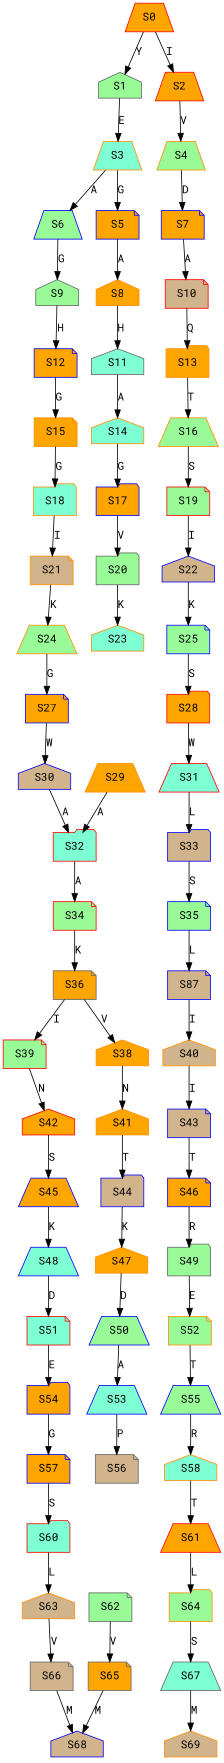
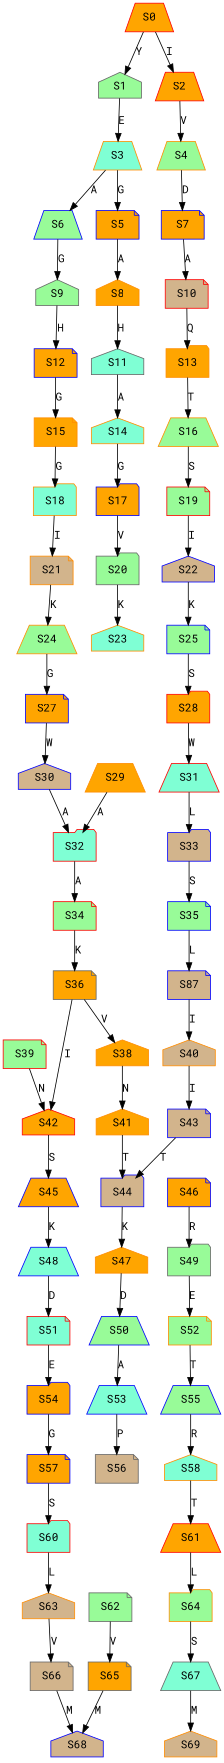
(52, 1016) -> (62, 1051)
(189, 1154) -> (159, 1155)
